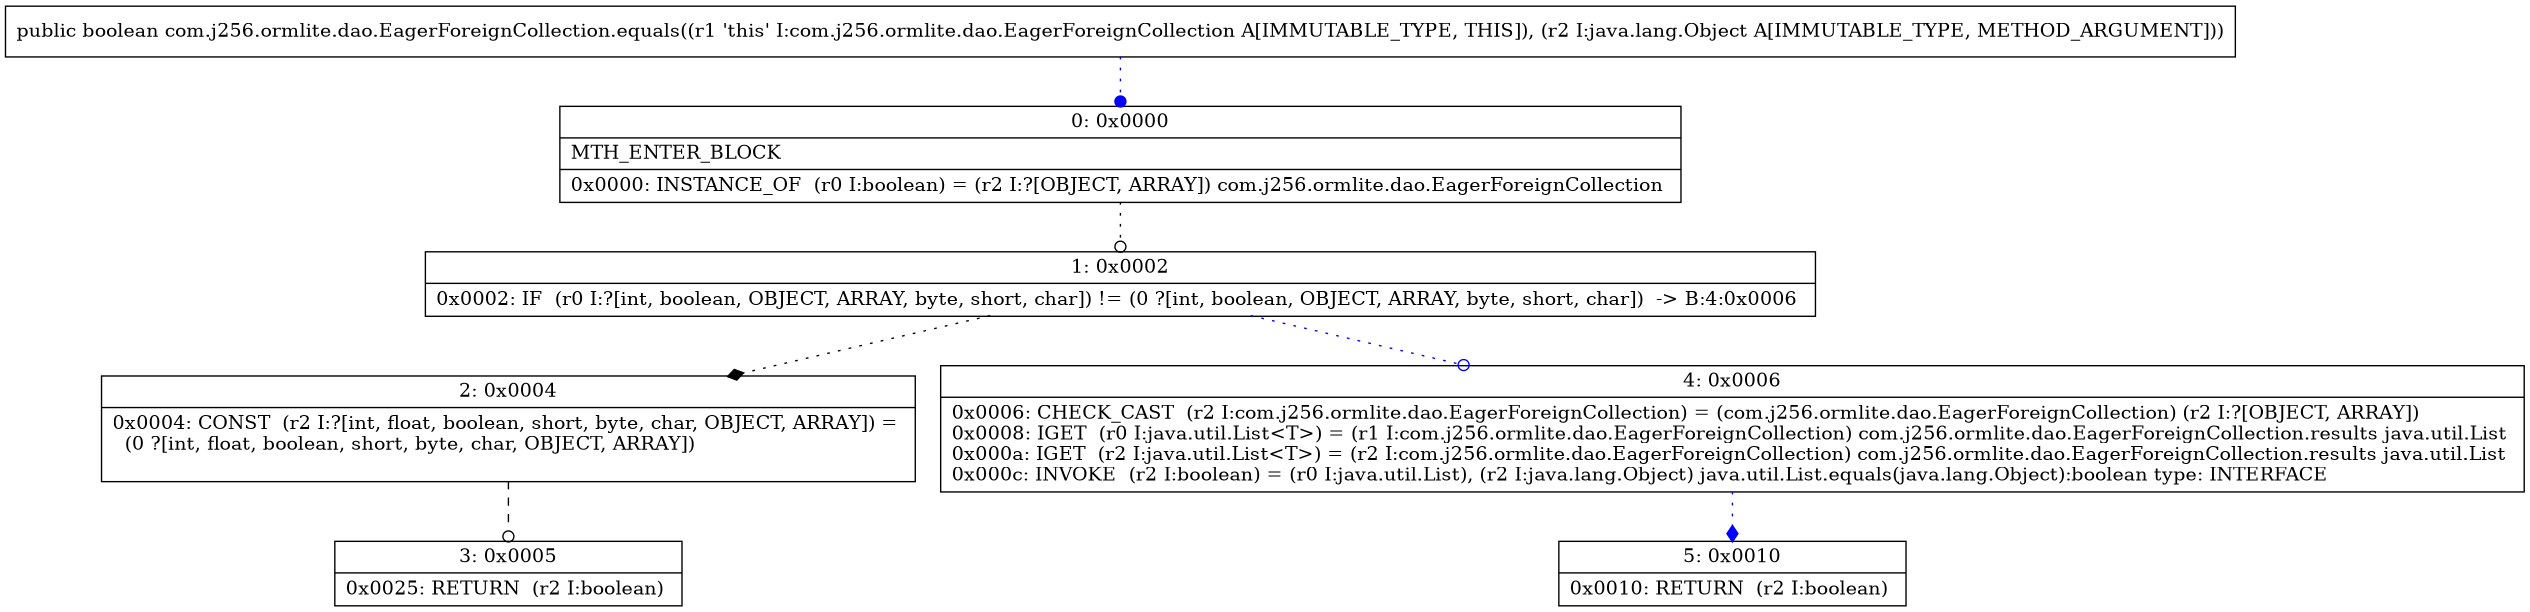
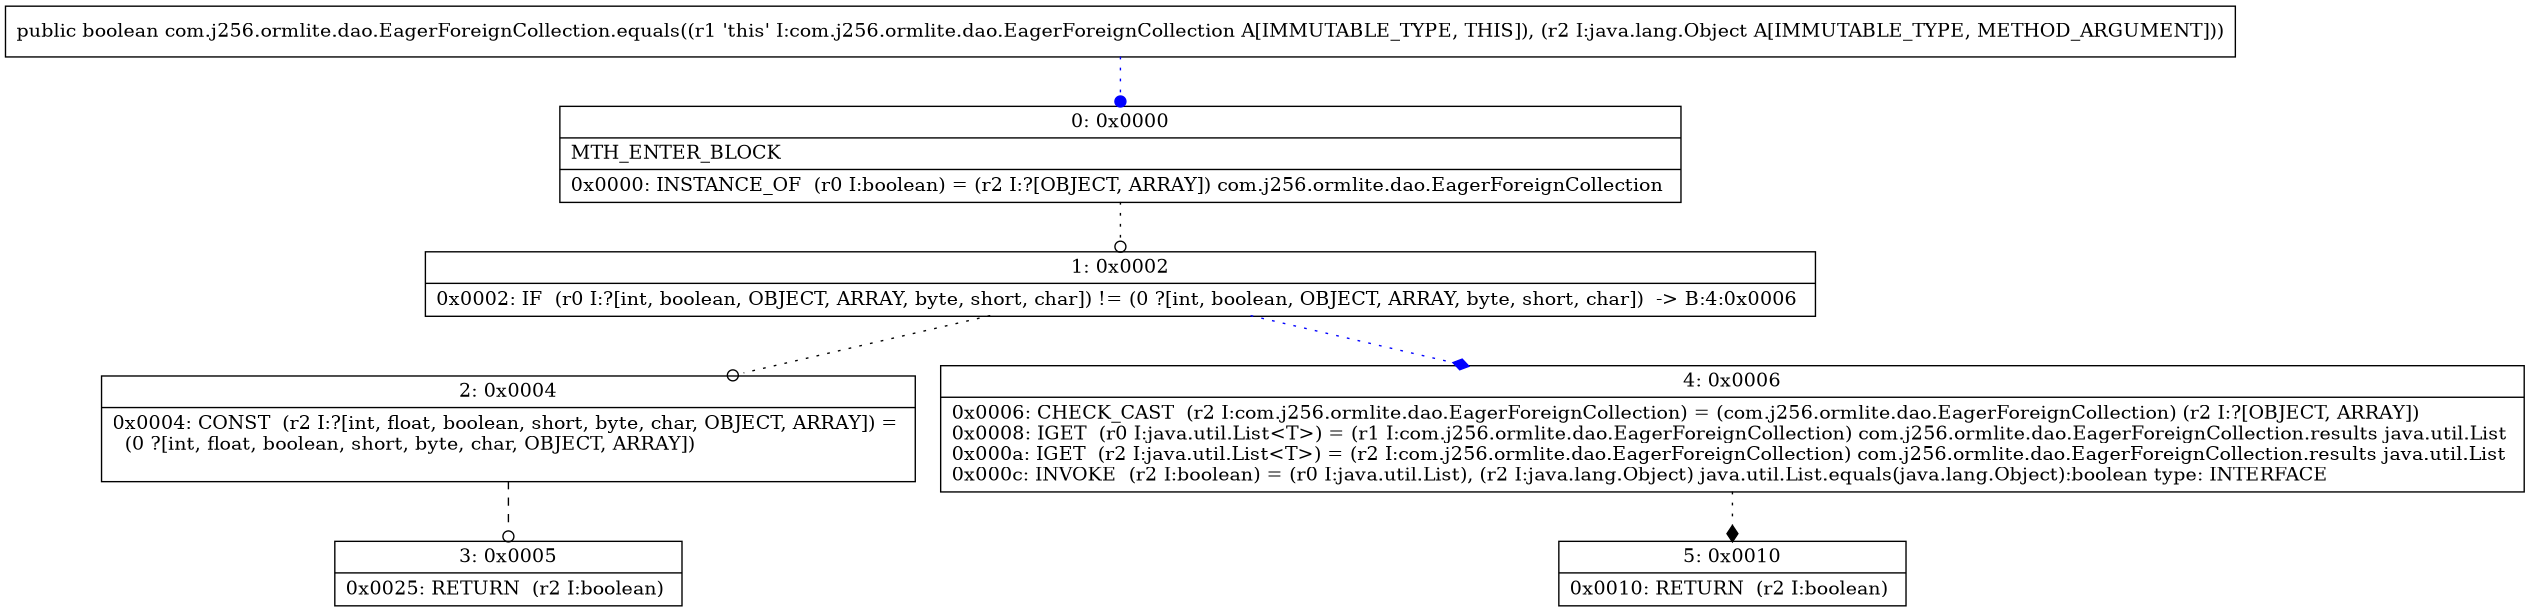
(1354, 340) -> (1354, 340)
(867, 344) -> (867, 344)
(1732, 508) -> (1732, 508)
